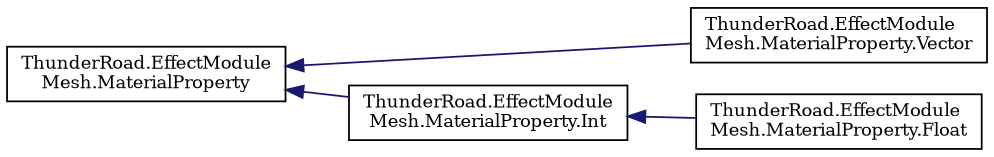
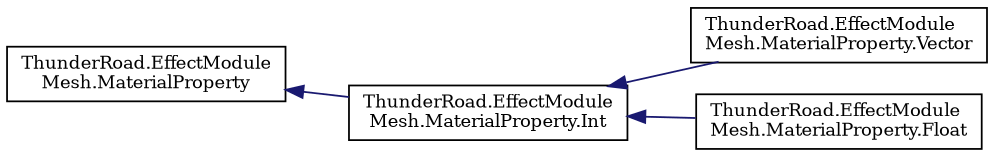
(497, 54) -> (672, 72)
